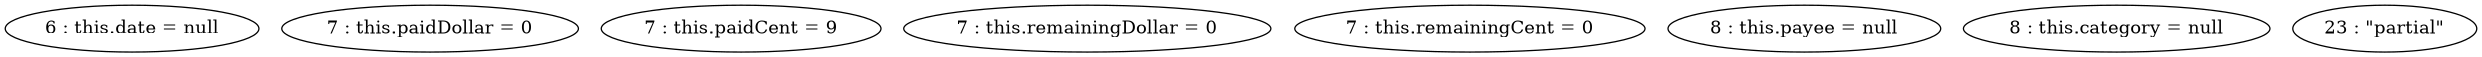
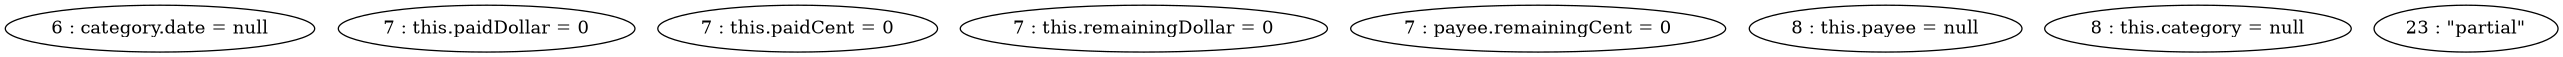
(132, 29) -> (160, 29)
(741, 29) -> (798, 29)
(1470, 29) -> (1538, 29)
